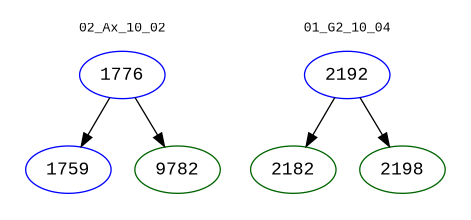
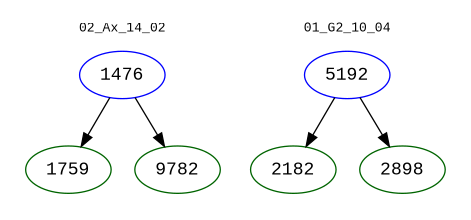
(123, 28) -> (123, 28)
(122, 75) -> (122, 75)
(347, 75) -> (347, 75)
(68, 170) -> (68, 170)
(402, 170) -> (402, 170)
